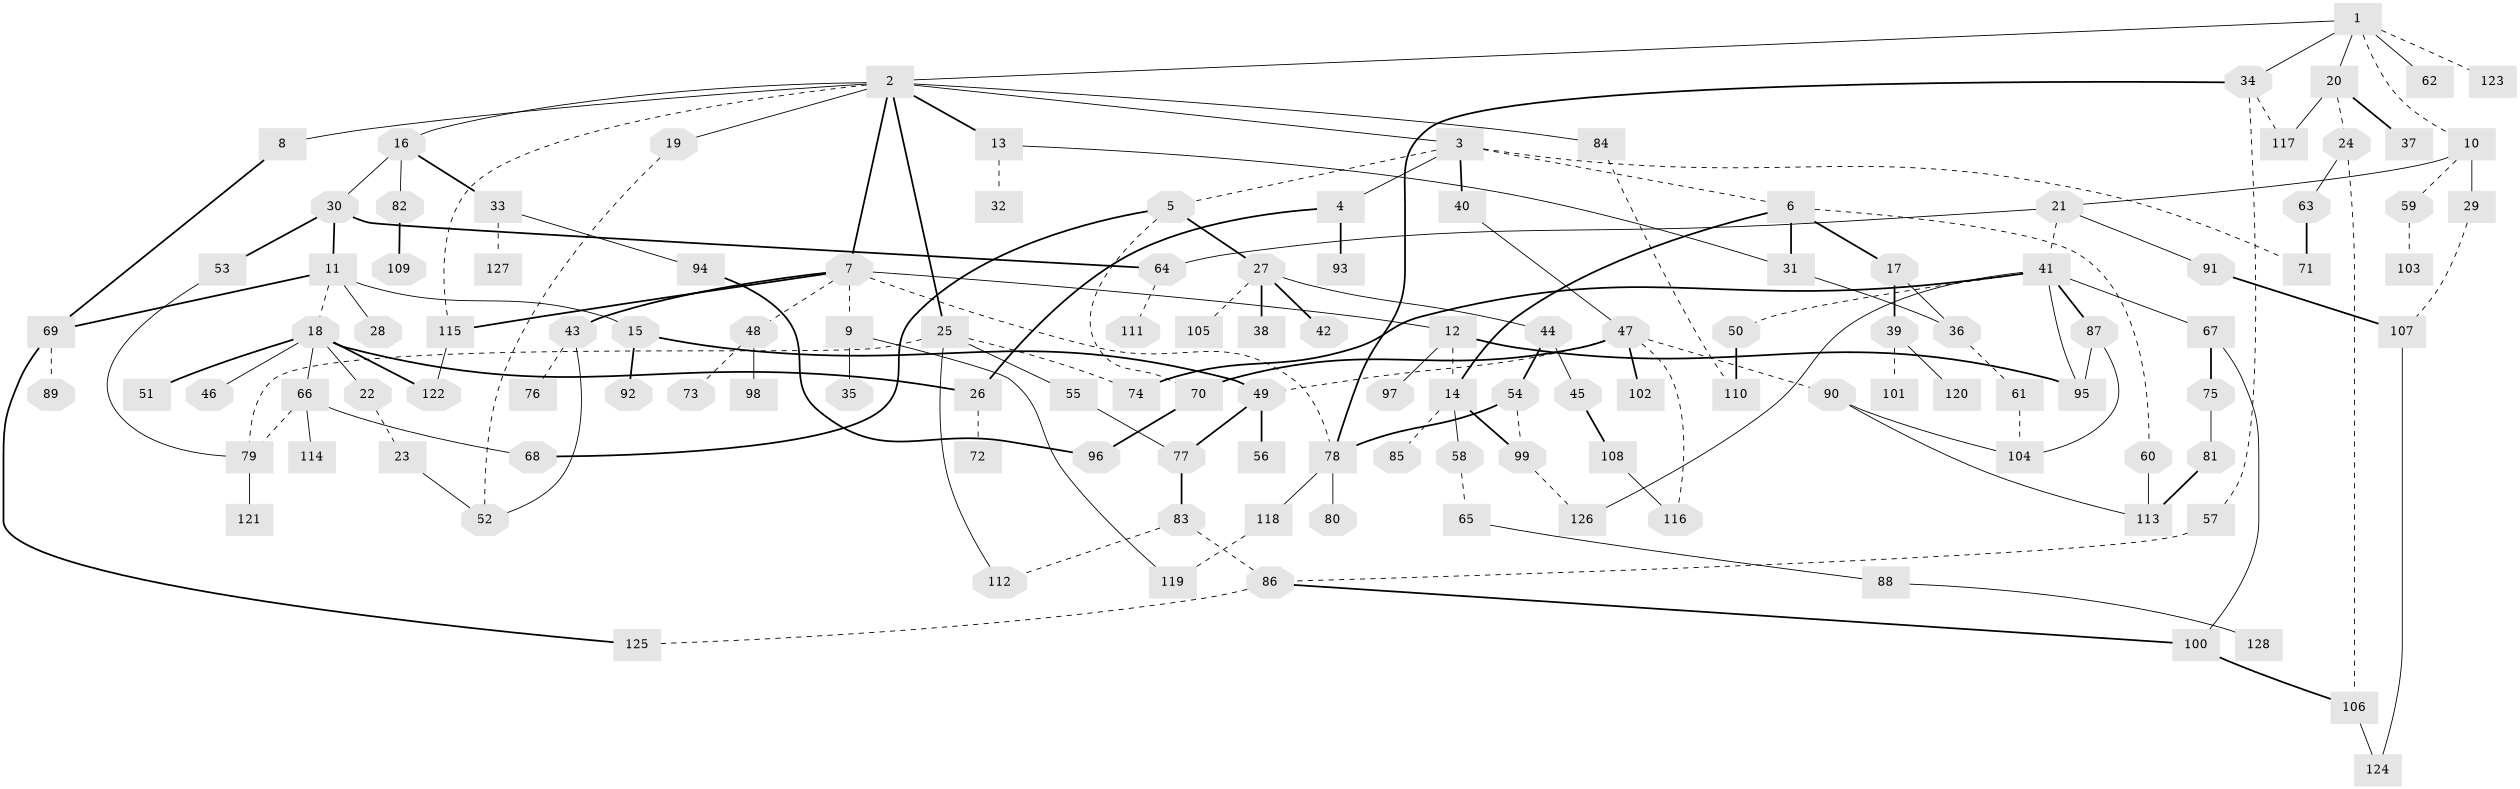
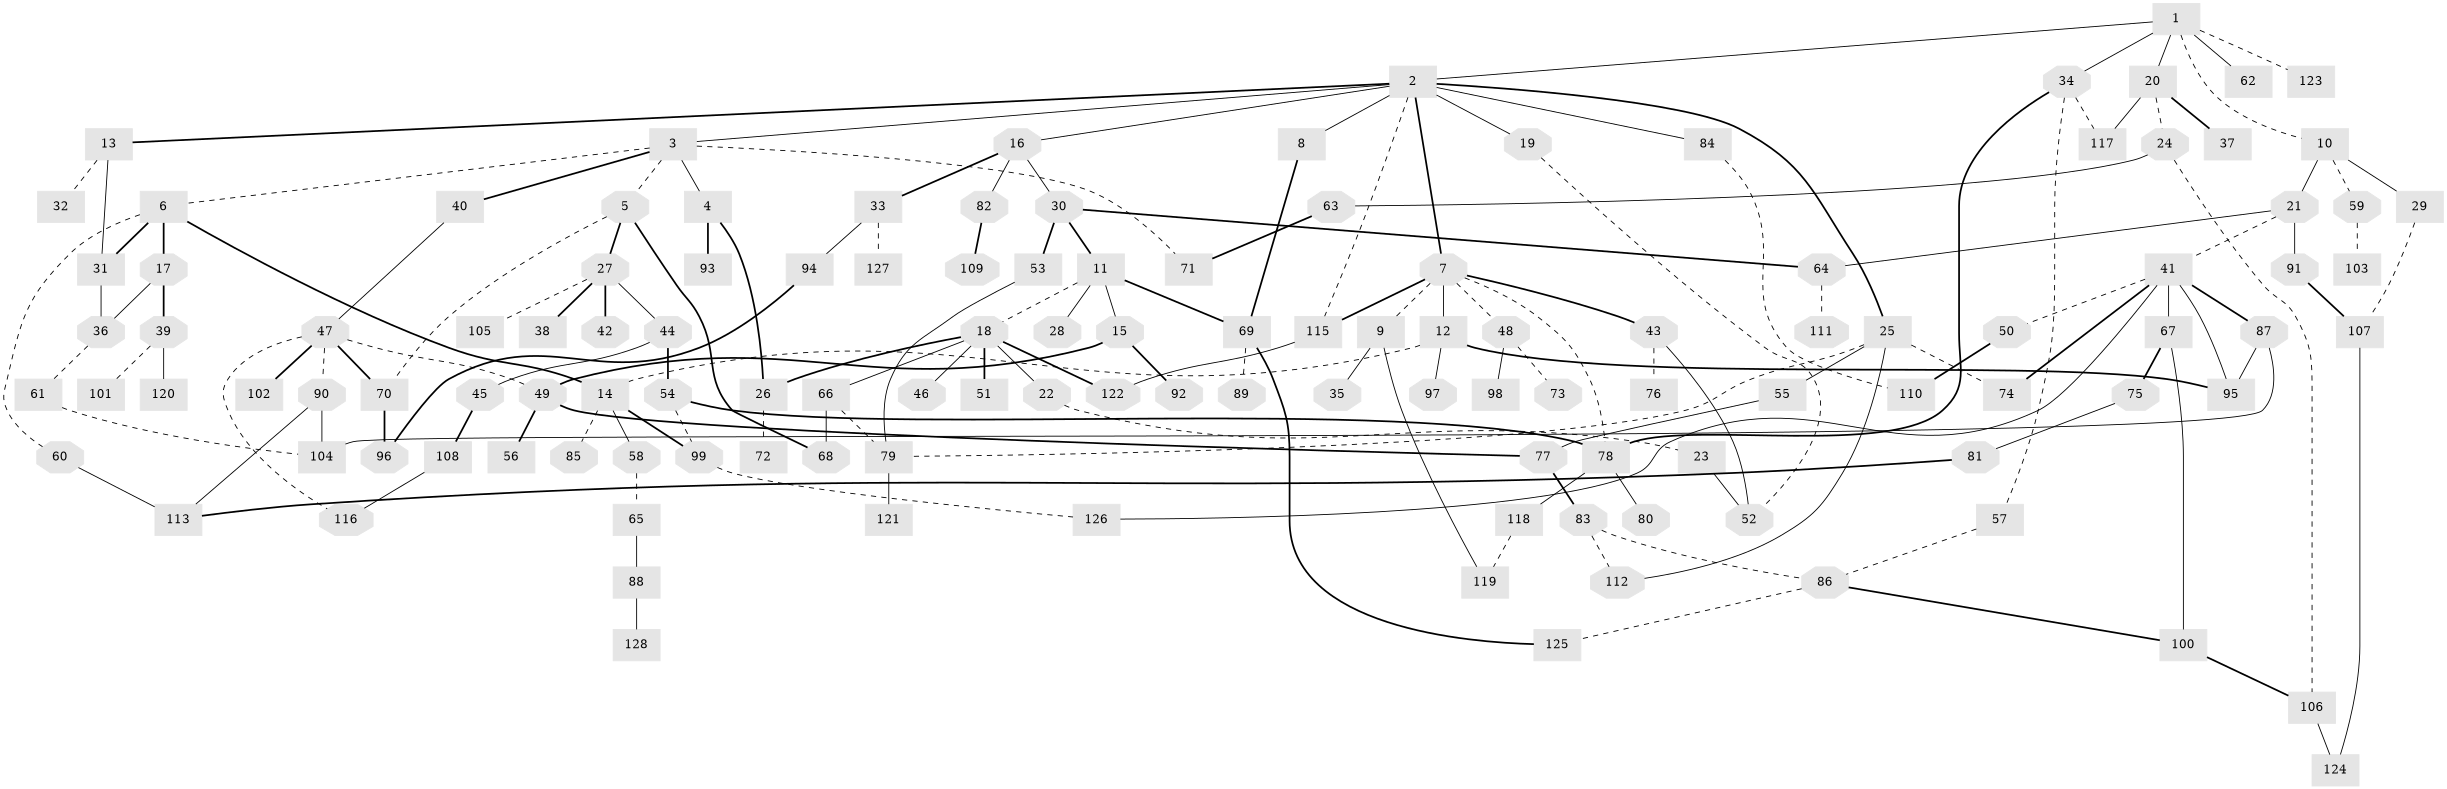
(312, 457) -> none
